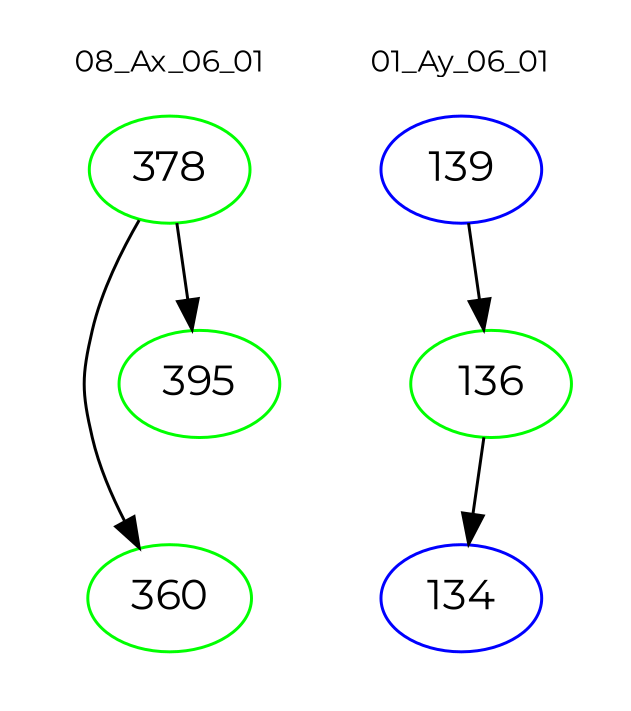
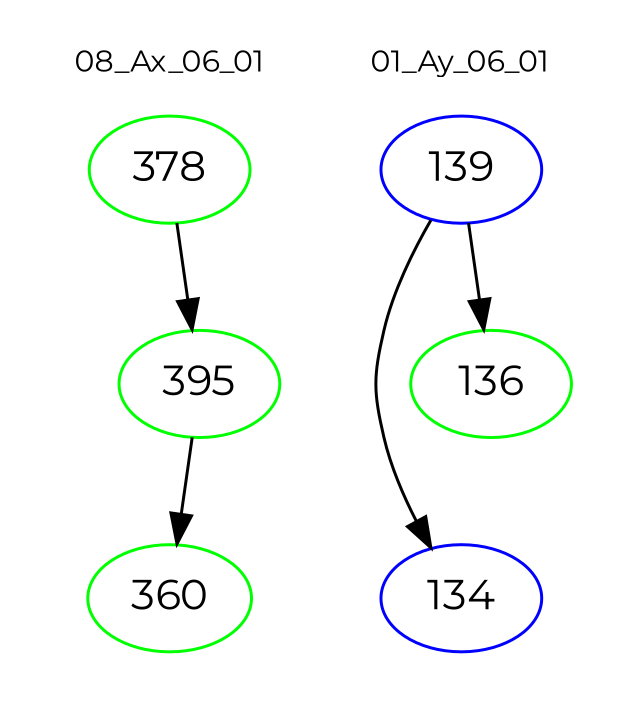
(85, 369) -> (187, 476)
(478, 476) -> (377, 369)
